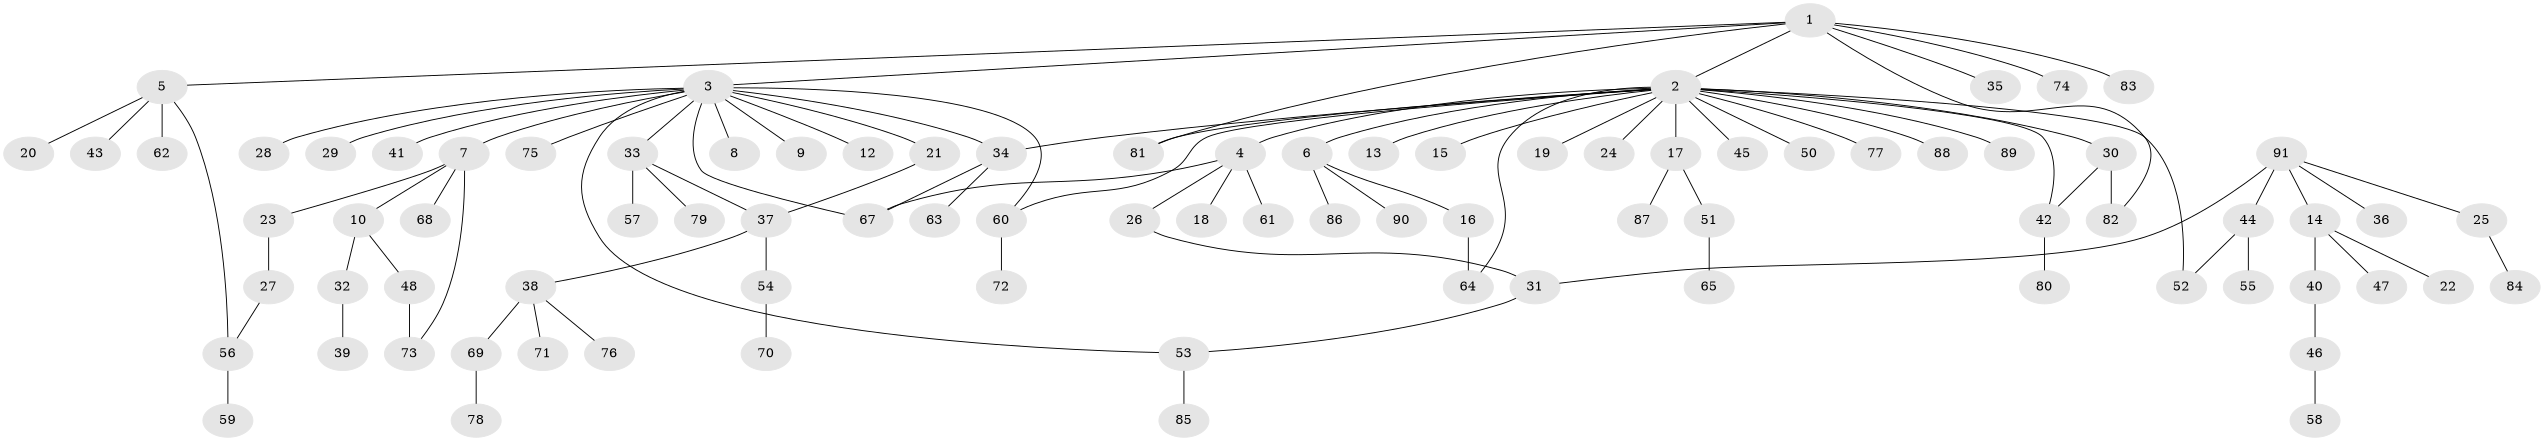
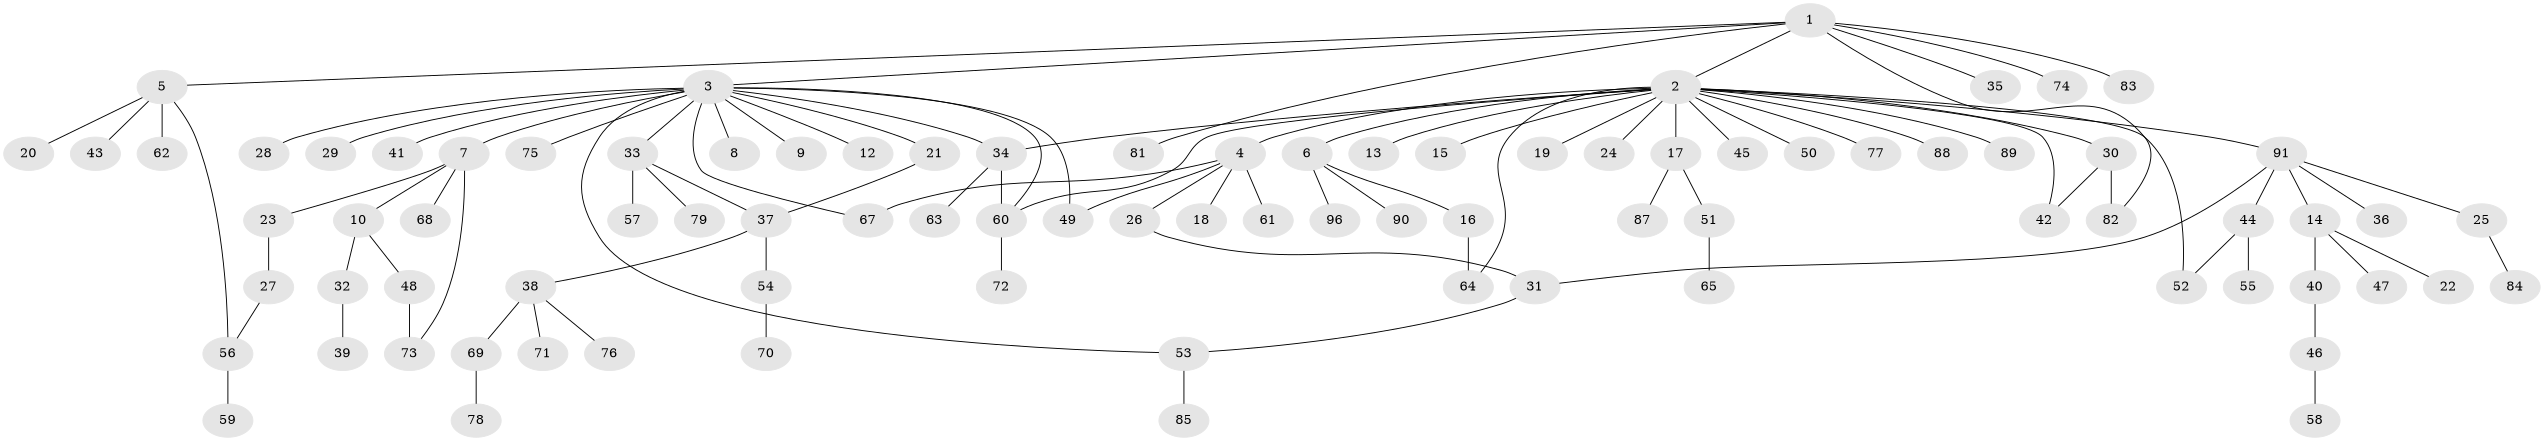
(1403, 108) -> (1981, 109)
(935, 187) -> (1001, 191)
none -> (1068, 220)
(1335, 220) -> (1335, 220)
(2045, 287) -> none
